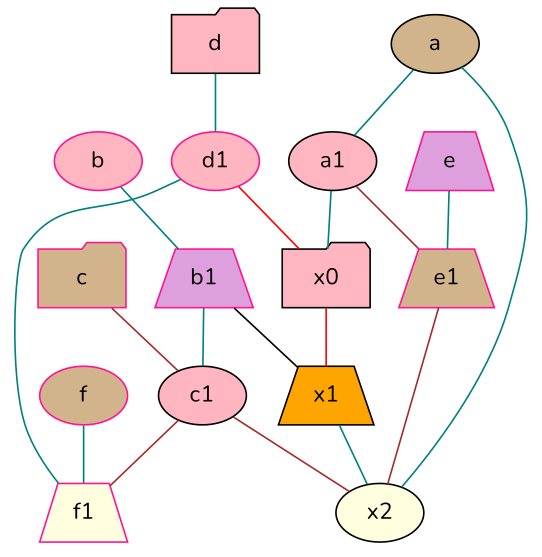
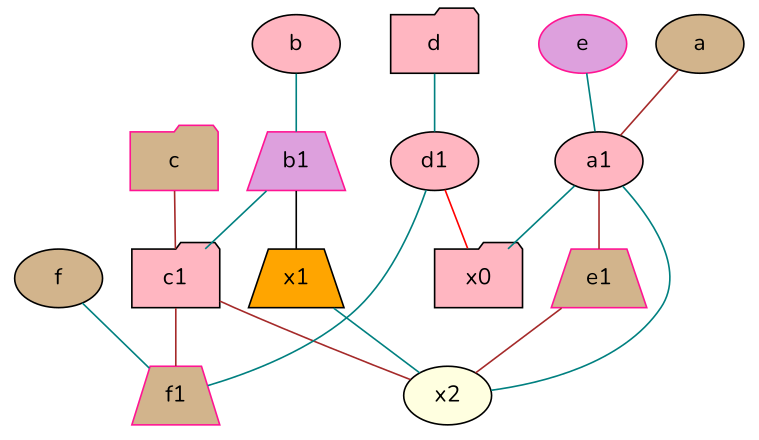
(384, 103) -> (649, 103)
(98, 161) -> (296, 44)
(215, 161) -> (435, 161)
(450, 161) -> (583, 44)
(448, 220) -> (591, 102)
(515, 283) -> (642, 329)
(326, 337) -> none
(84, 396) -> (59, 278)
(202, 396) -> (176, 278)
(84, 513) -> (176, 396)
